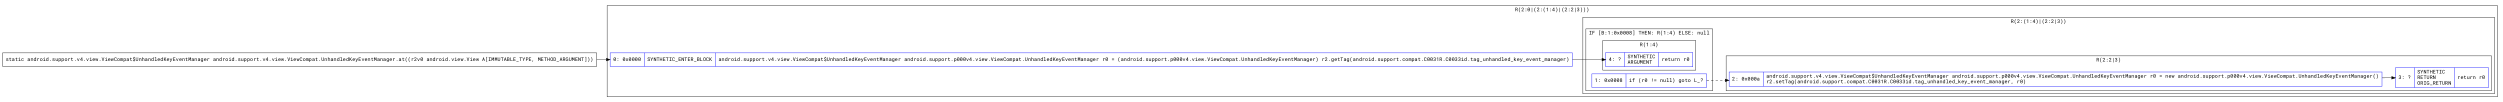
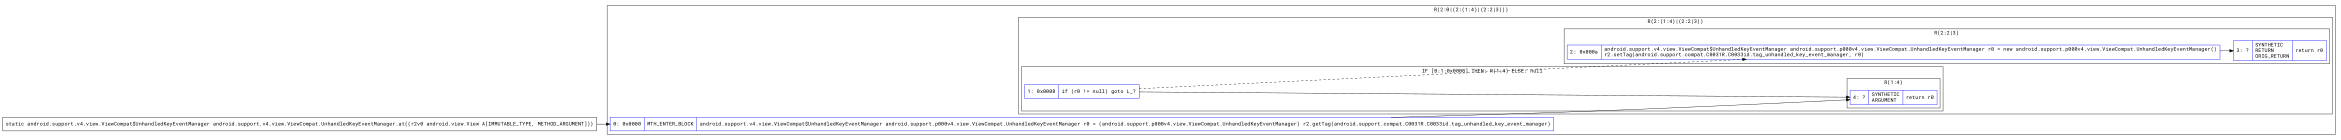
(680, 59) -> (670, 124)
none -> (1493, 95)
